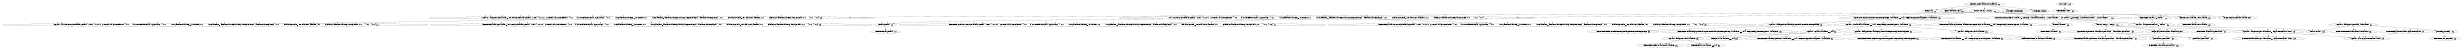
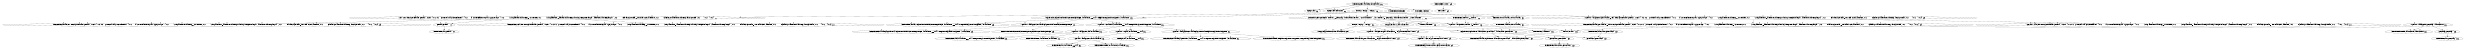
(2065, 7) -> (1443, 7)
(2238, 18) -> none
none -> (1397, 25)
(2386, 35) -> (1434, 42)
